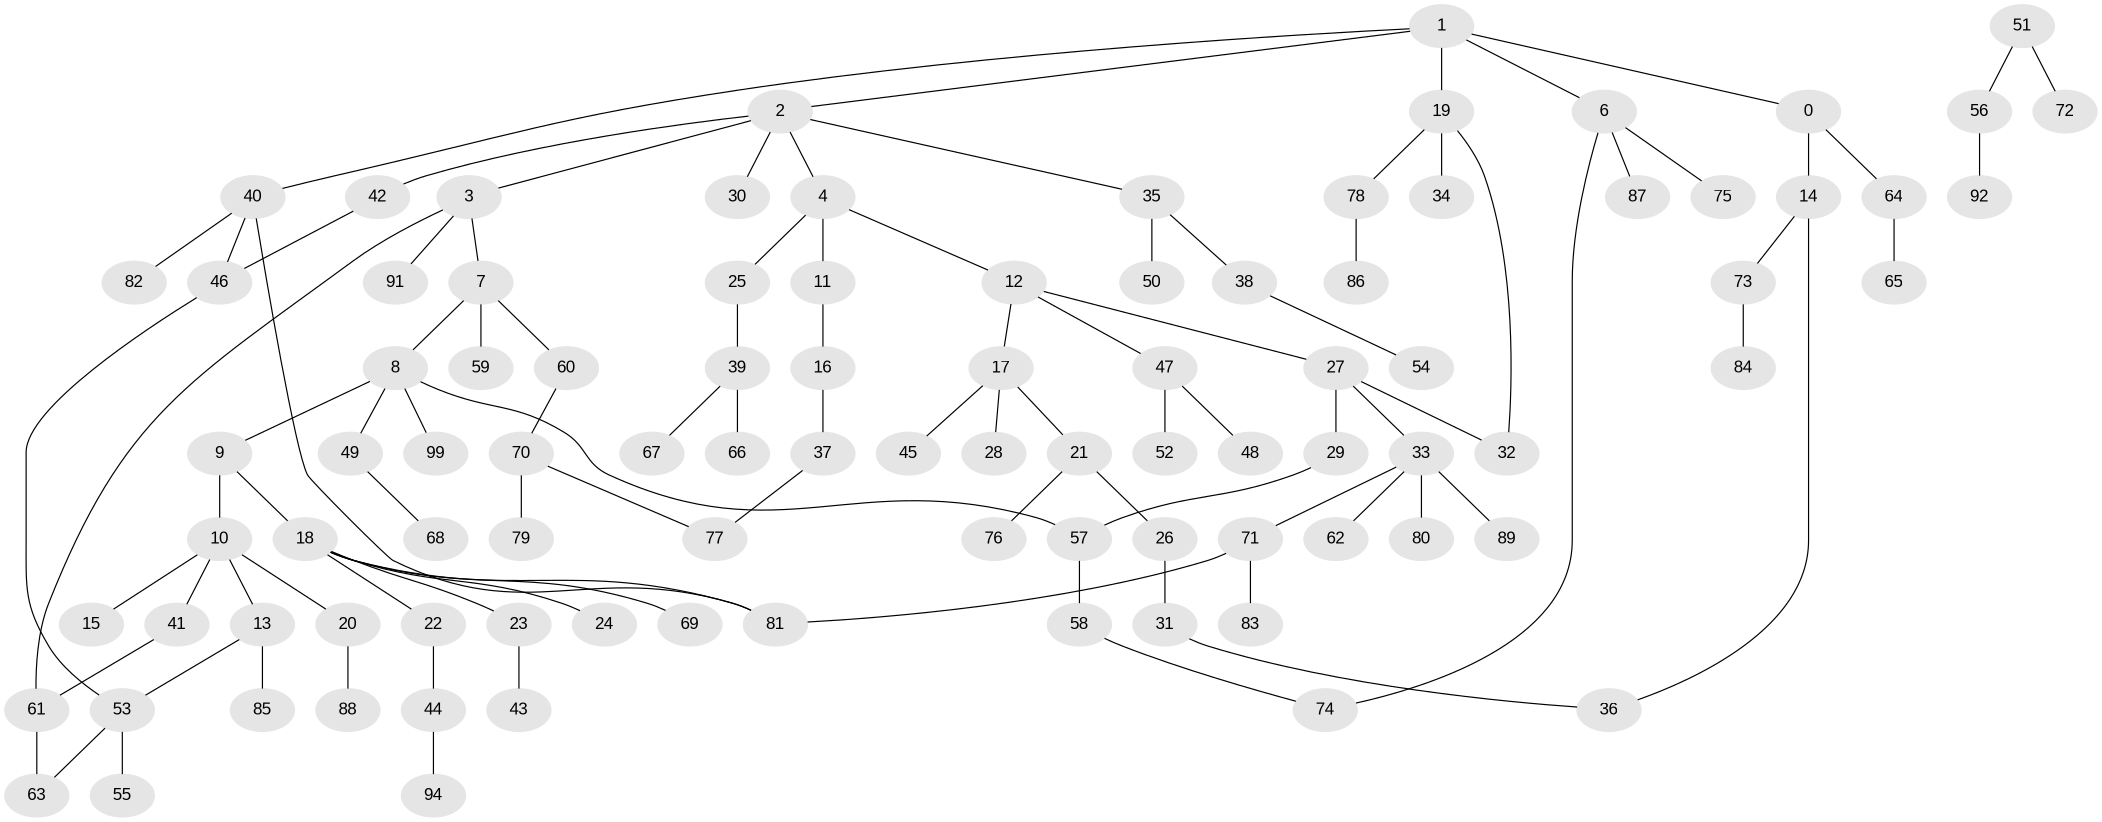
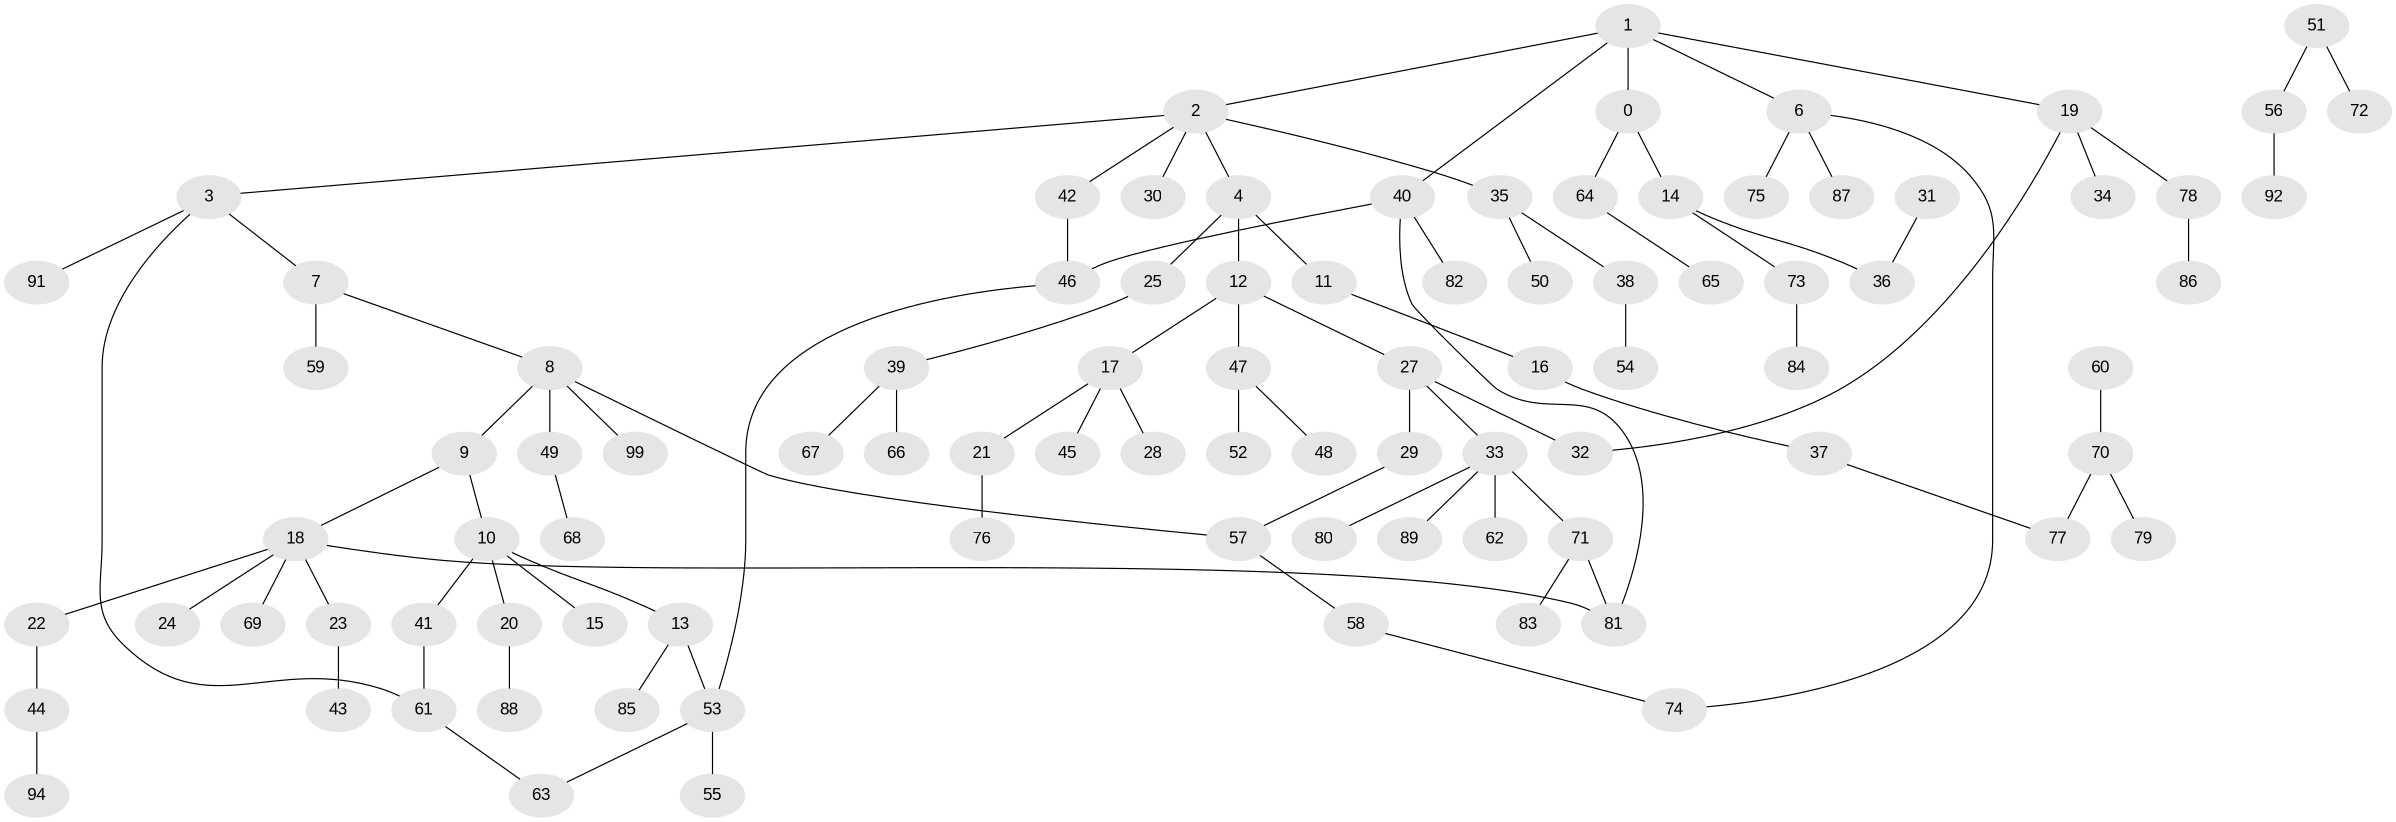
(524, 325) -> none
(1165, 539) -> none
